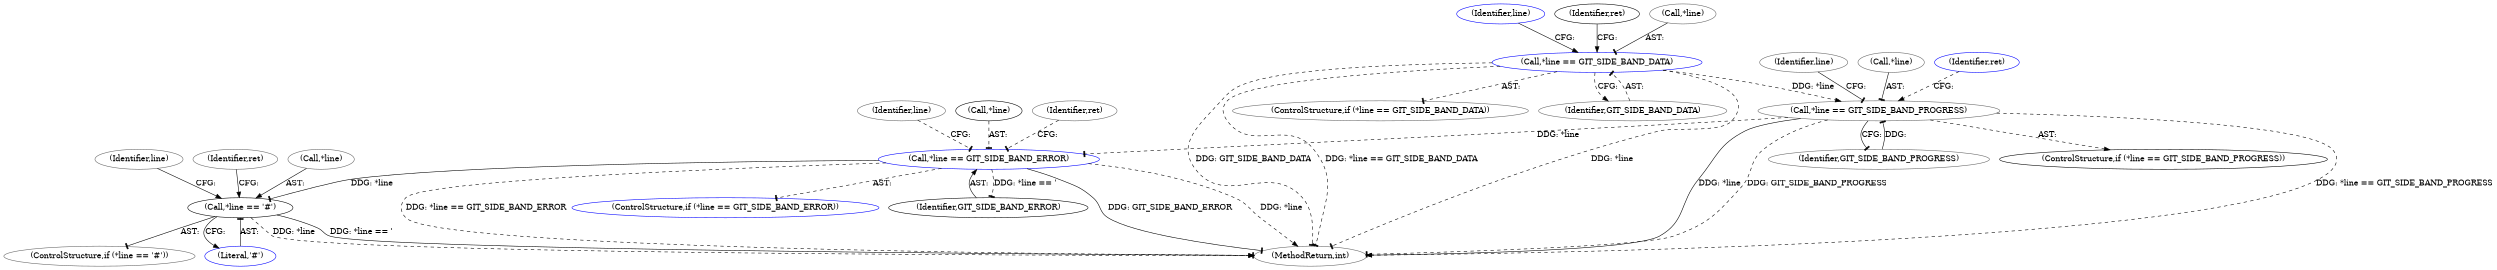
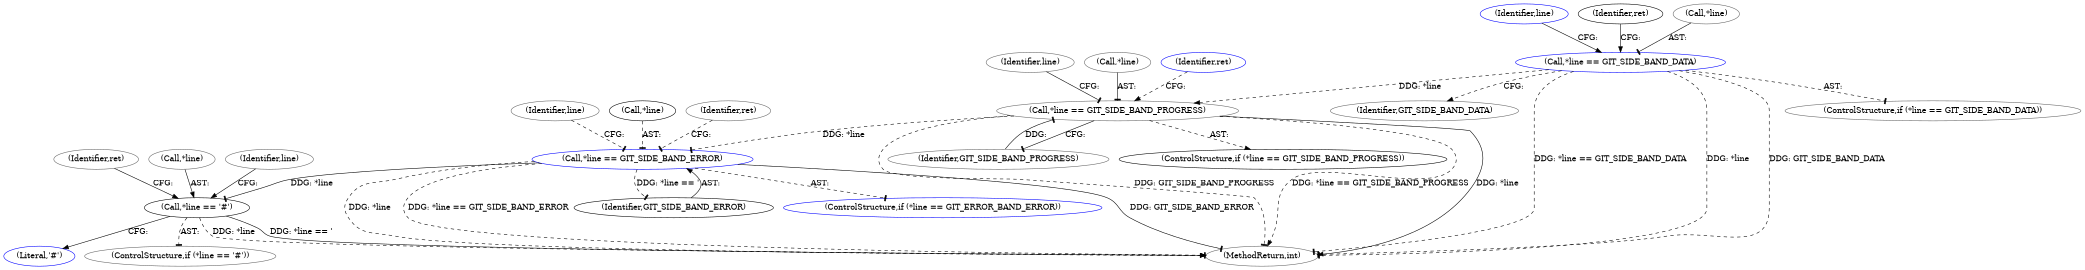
(1623, 86) -> none
(725, 208) -> (943, 208)
(172, 231) -> (180, 230)
(240, 233) -> none
